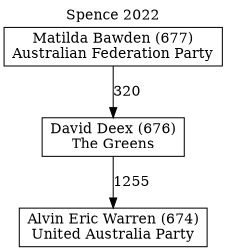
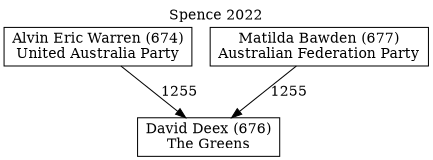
(127, 92) -> (289, 92)
(113, 177) -> (149, 89)
